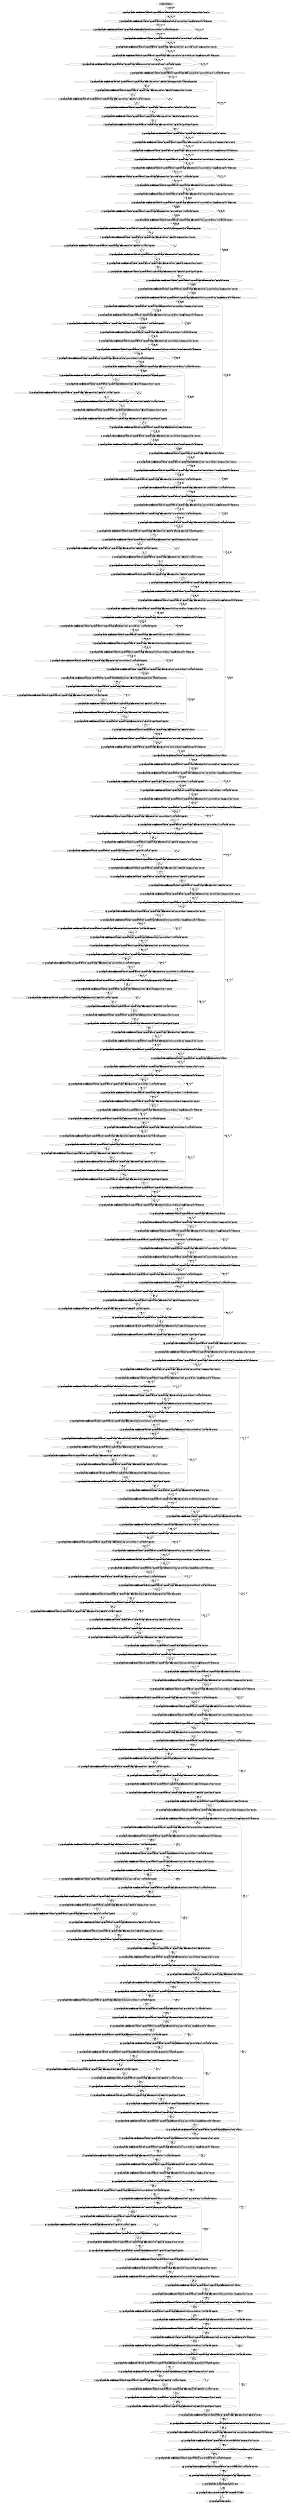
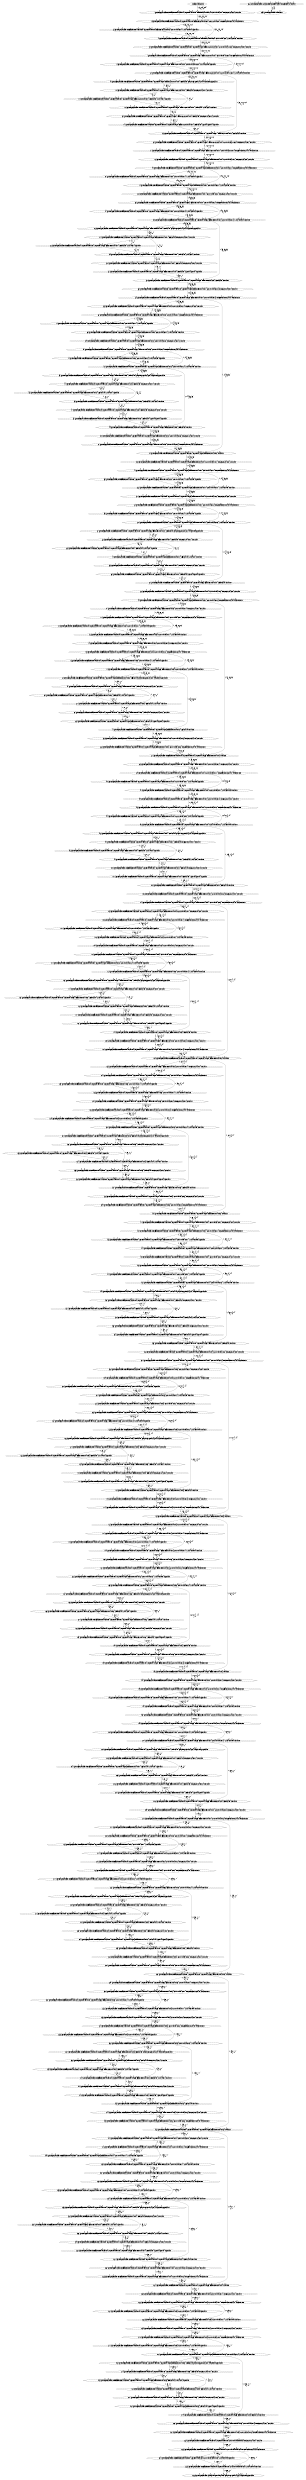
(220, 2484) -> none
